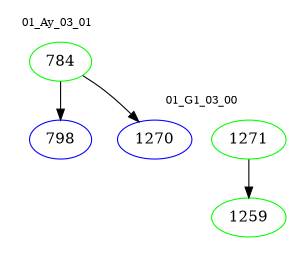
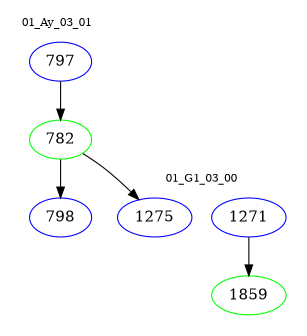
(61, 62) -> (61, 140)
none -> (61, 62)
(155, 140) -> (155, 217)
(249, 140) -> (249, 217)
(249, 217) -> (249, 295)
